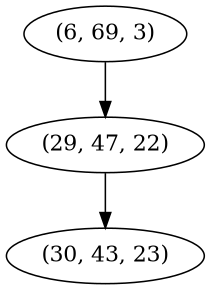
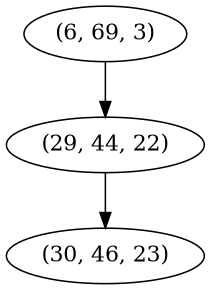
(105, 145) -> (105, 145)
(105, 256) -> (105, 256)
